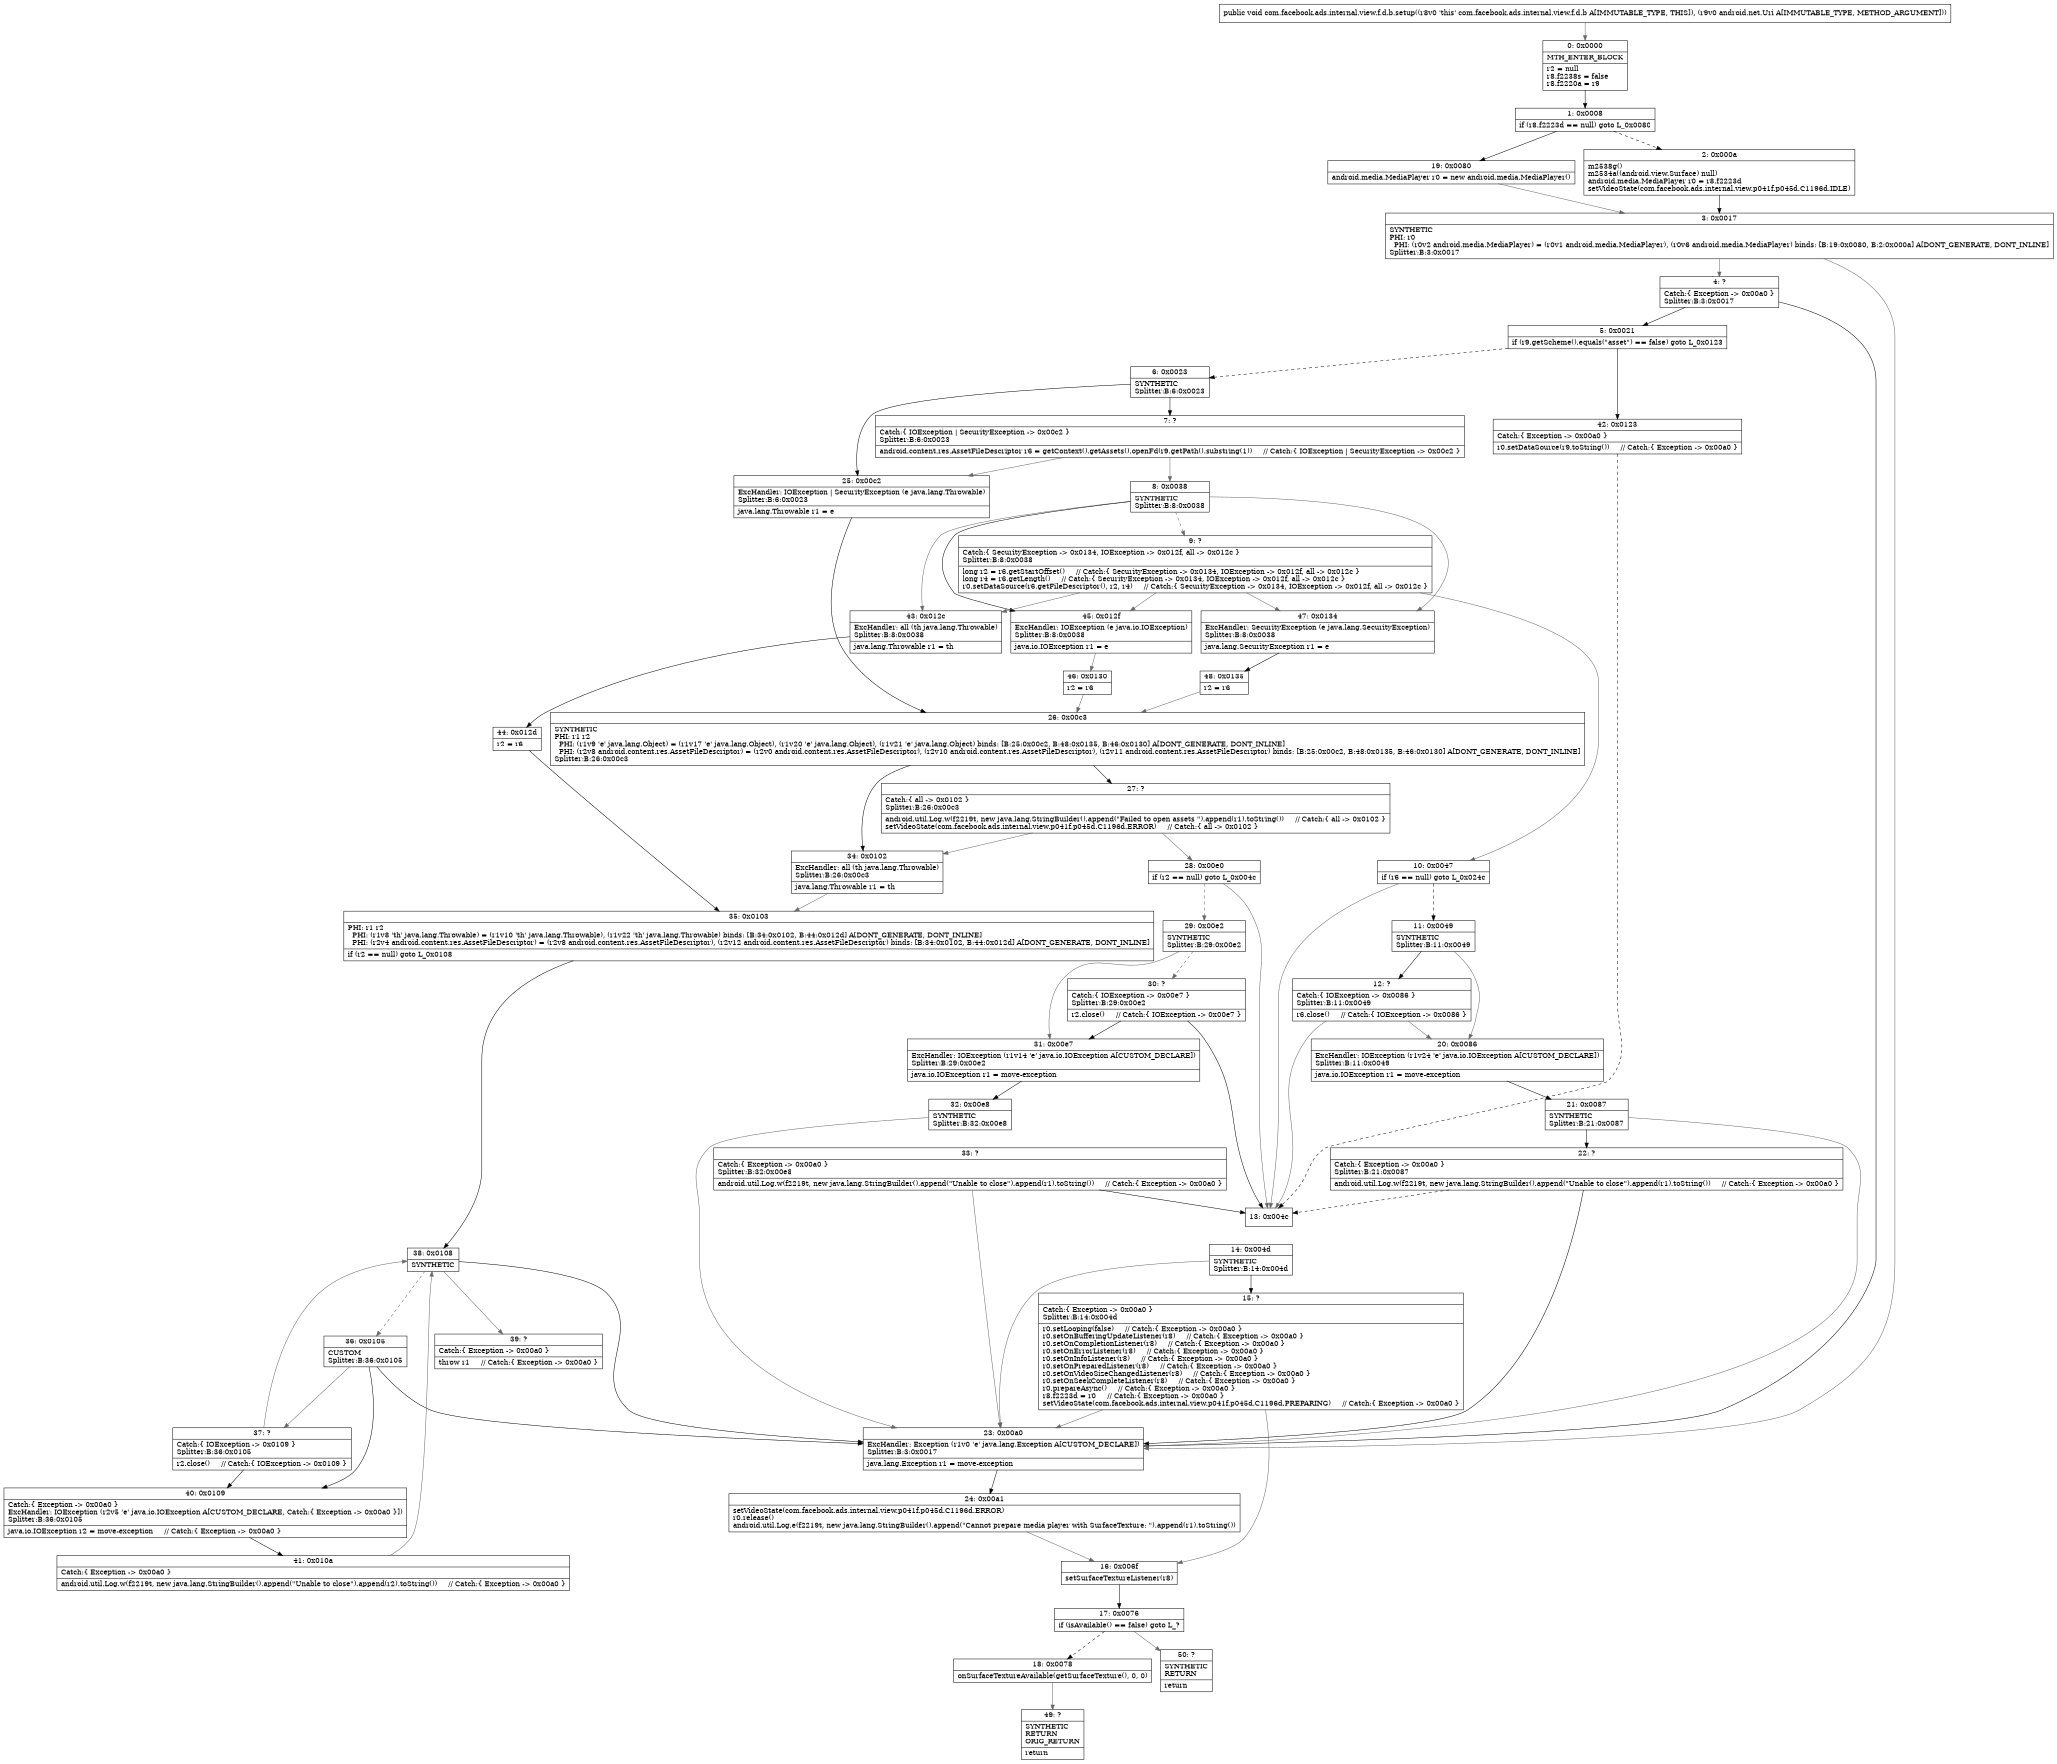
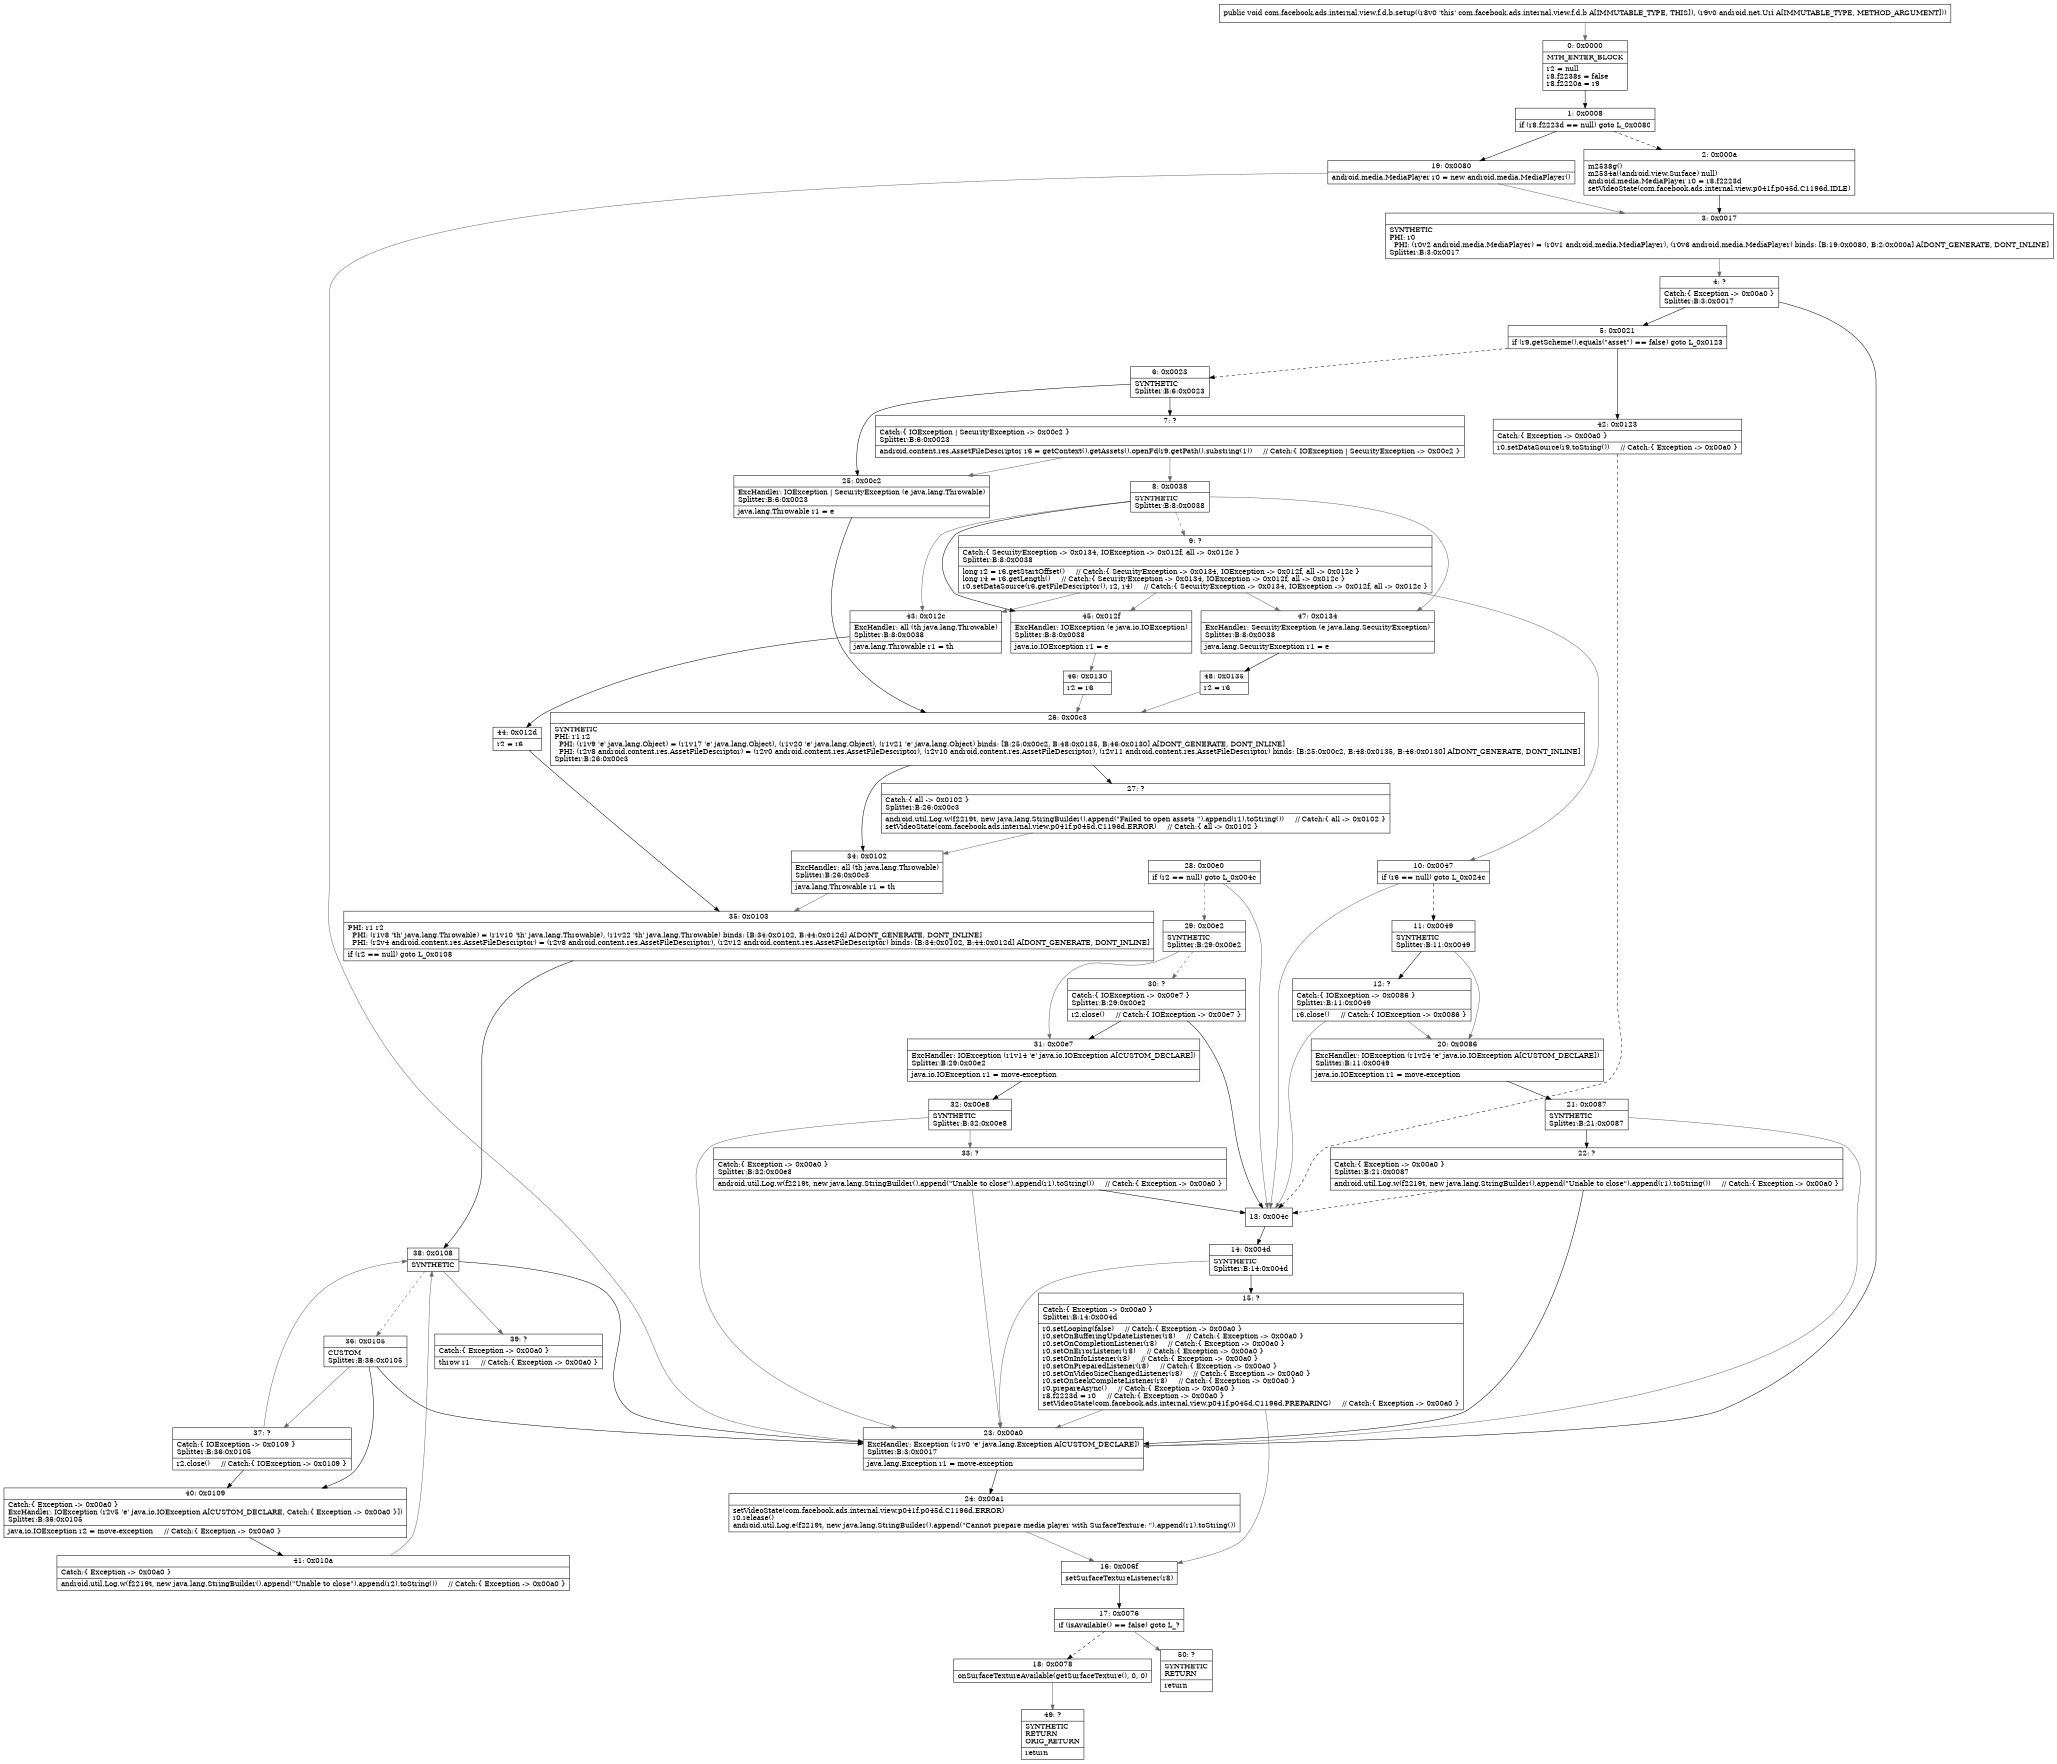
(1175, 845) -> none
none -> (970, 1136)
(1895, 1163) -> (330, 489)
none -> (1262, 1233)
